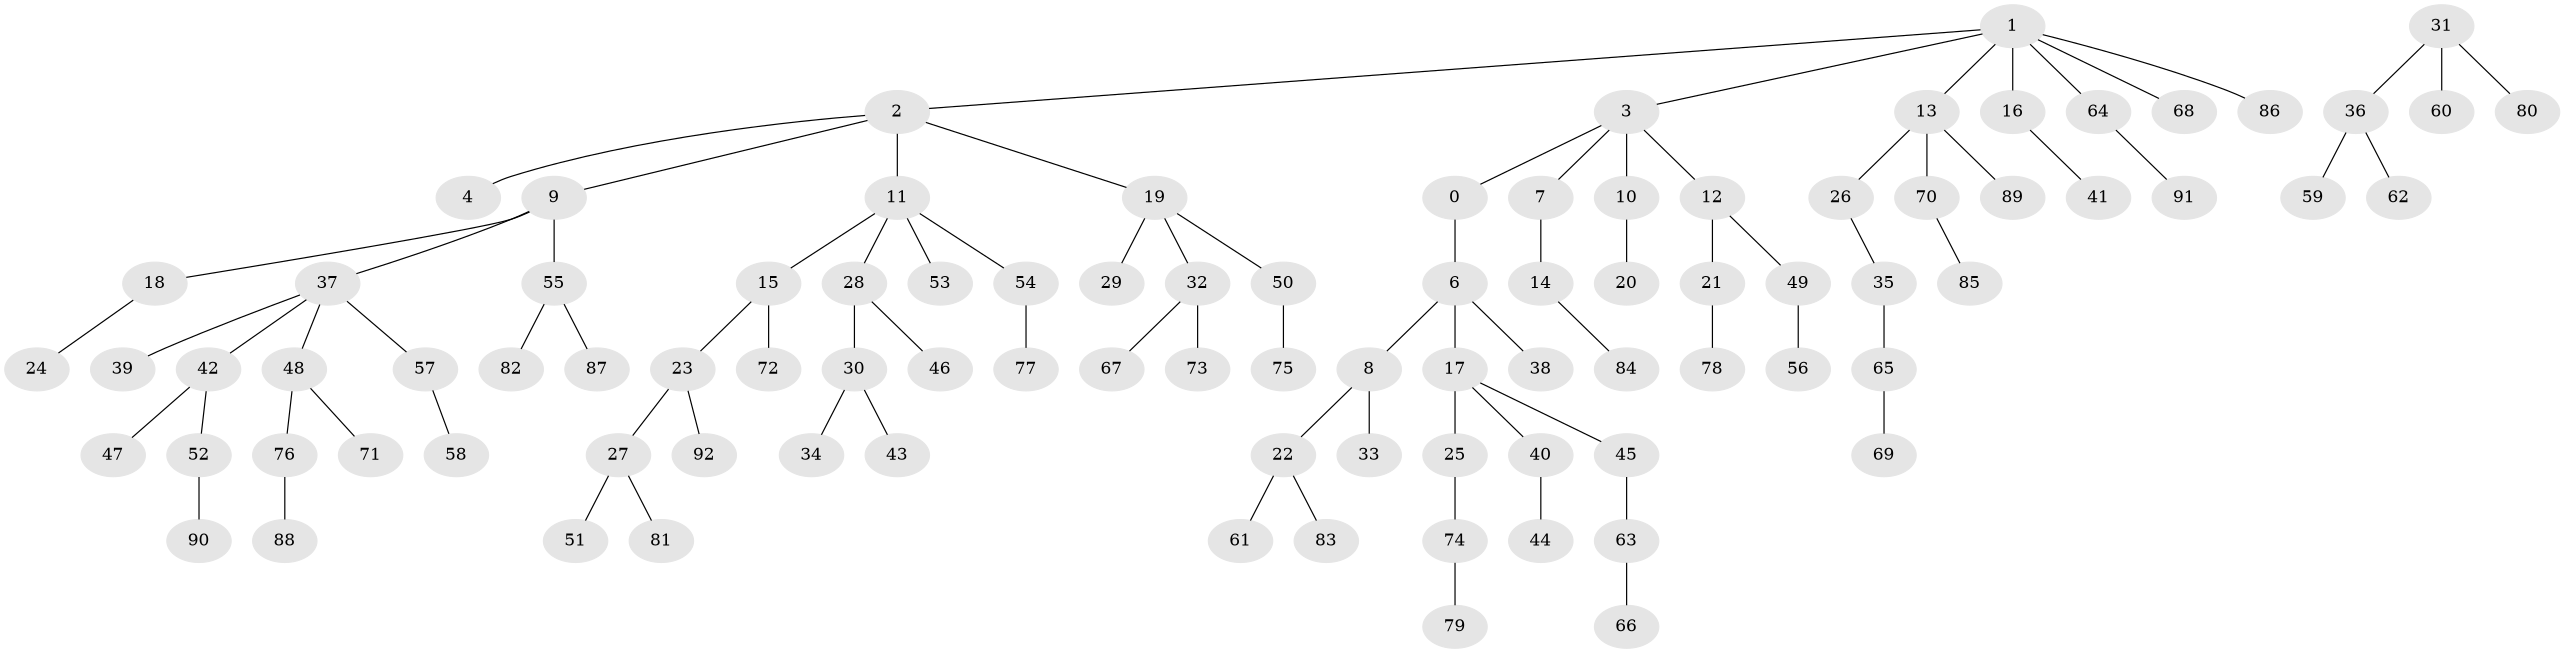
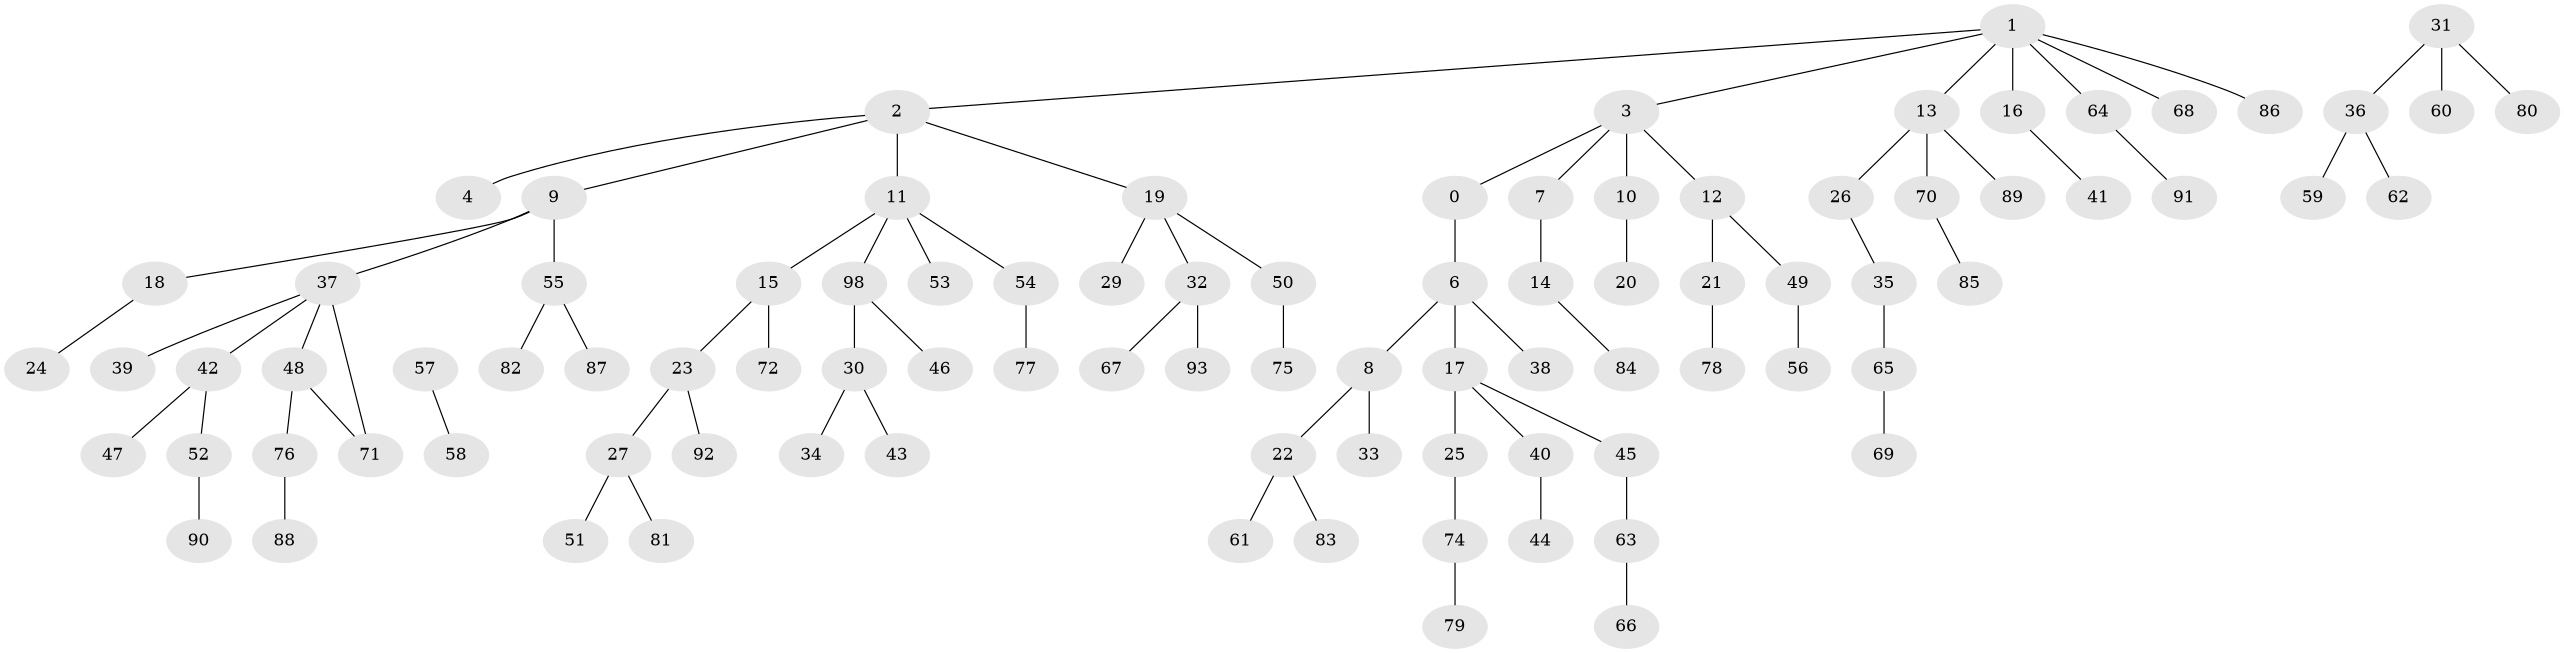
(854, 284) -> (854, 284)
(377, 327) -> (349, 369)
(1198, 369) -> (1198, 369)
